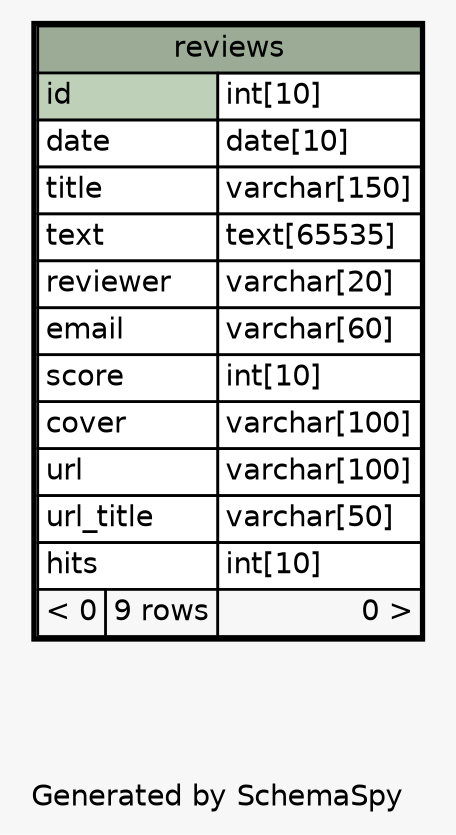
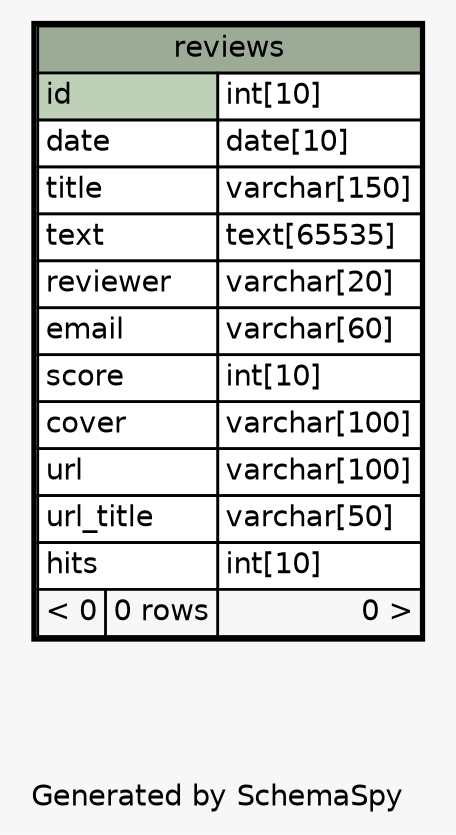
(162, 612) -> (162, 612)
